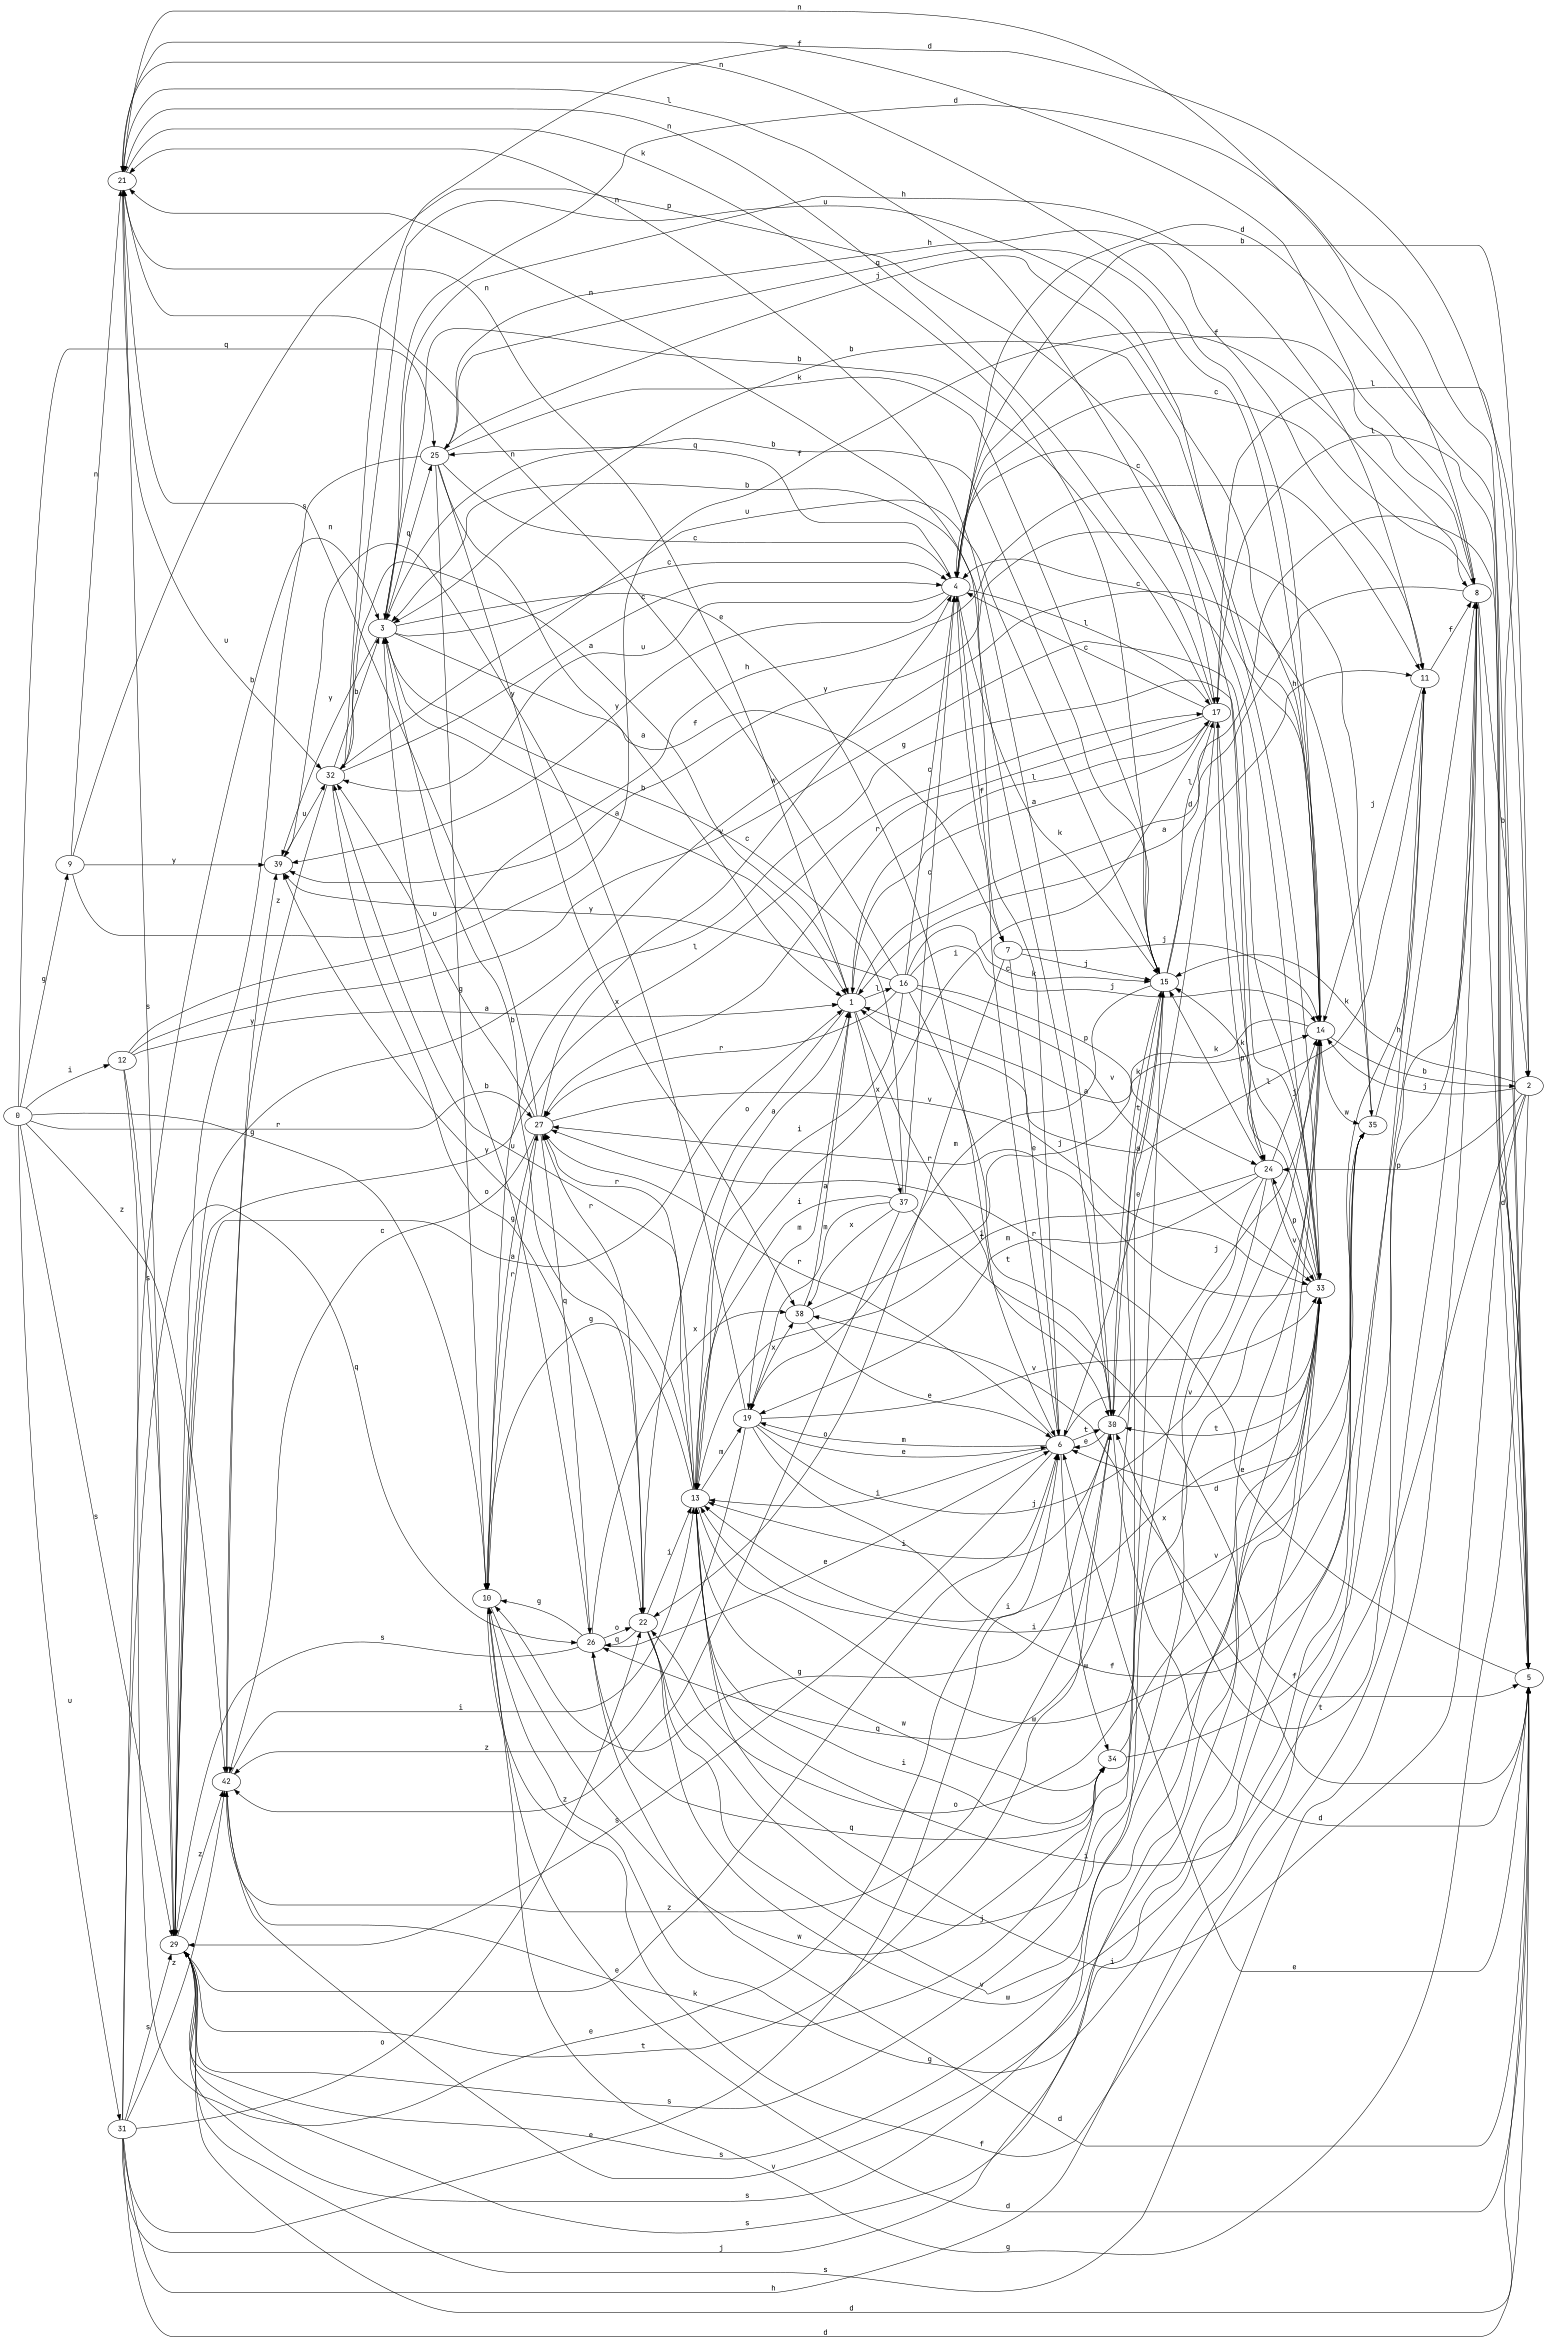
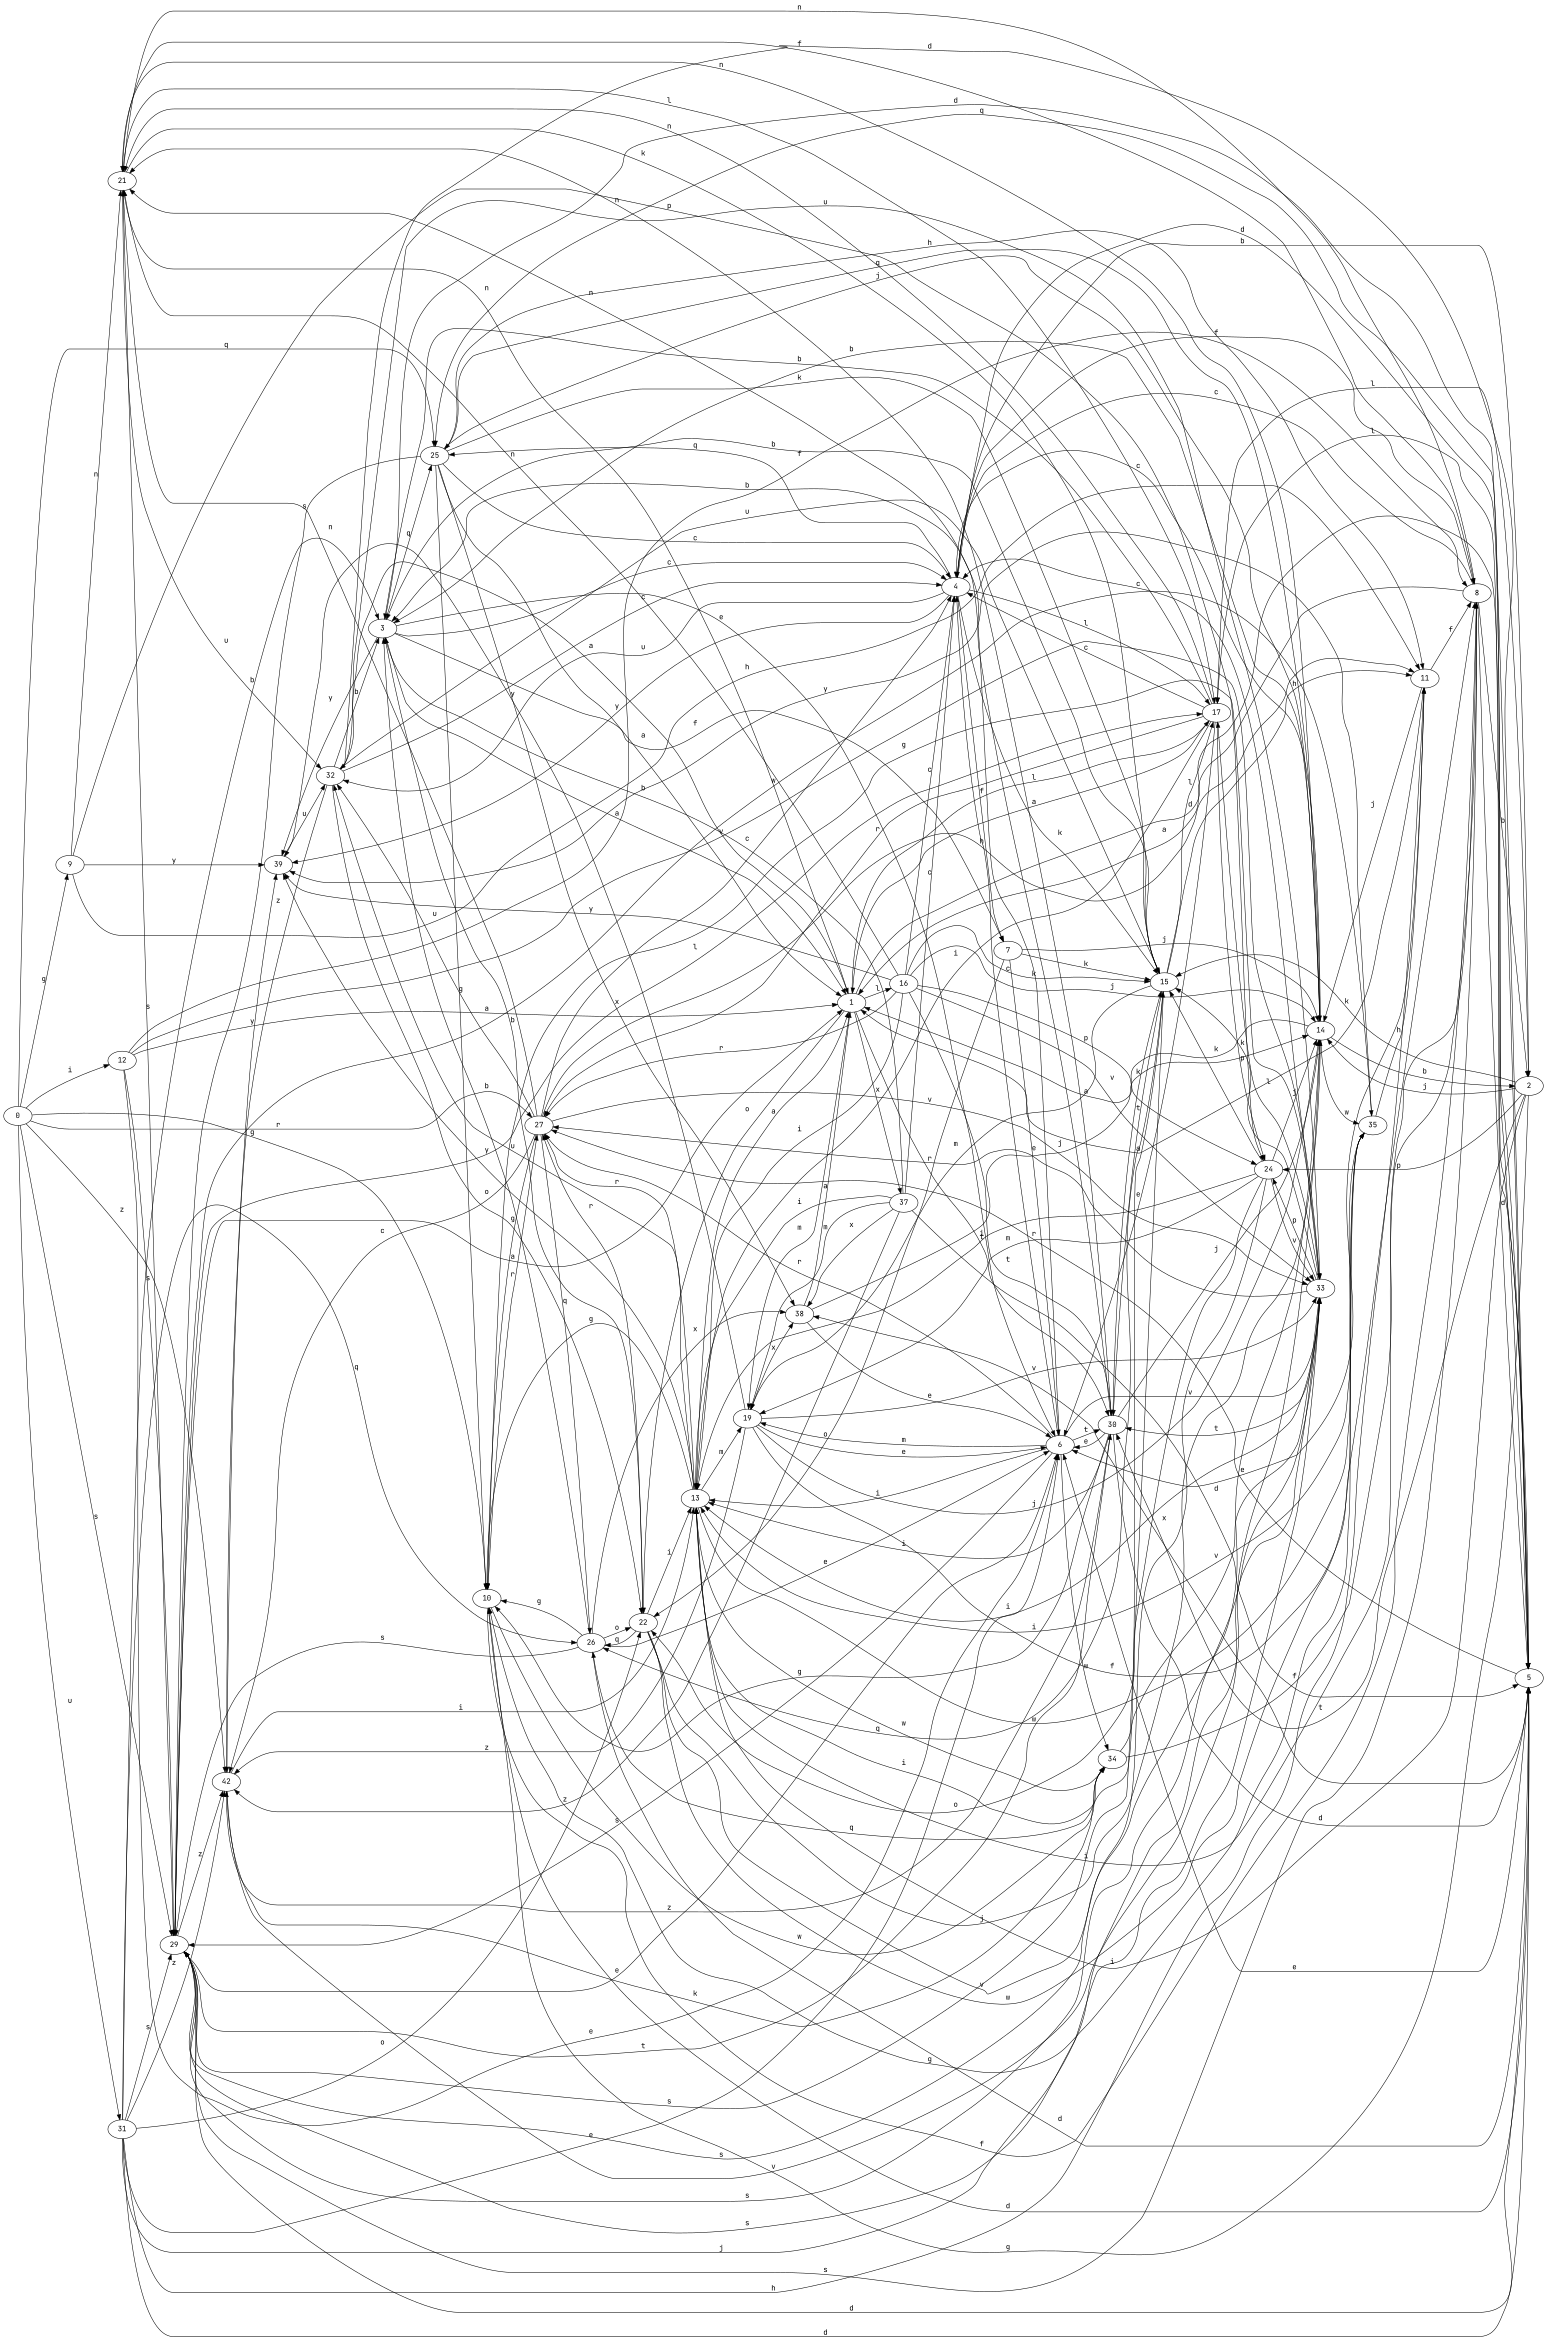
(893, 198) -> (967, 838)
none -> (1445, 416)
(1086, 964) -> (1086, 964)
